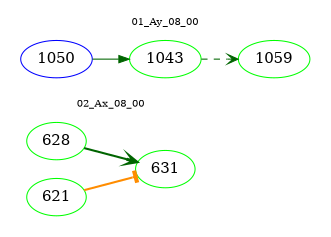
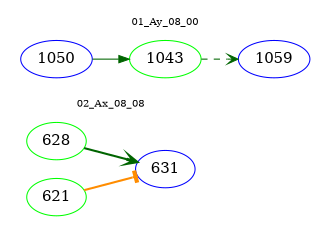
(274, 59) -> (274, 59)
(111, 104) -> (111, 104)
(165, 169) -> (165, 169)
